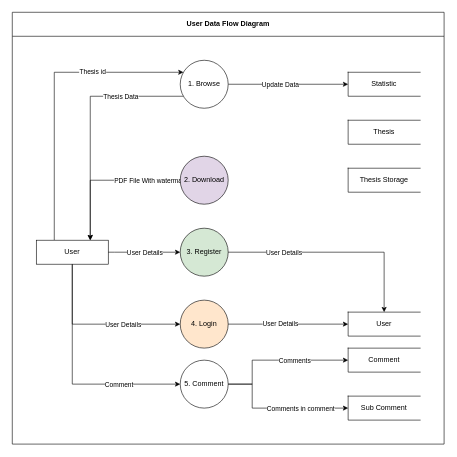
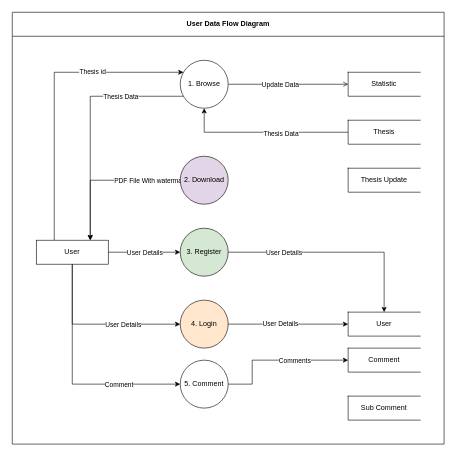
(342, 84) -> (343, 84)
none -> (281, 132)
(384, 180) -> (384, 180)
(304, 408) -> none
